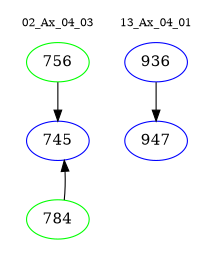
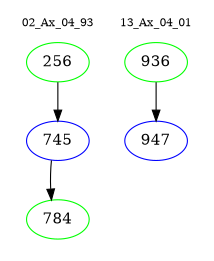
(58, 23) -> (58, 23)
(58, 62) -> (58, 62)
(156, 62) -> (156, 62)
(65, 186) -> (51, 175)
